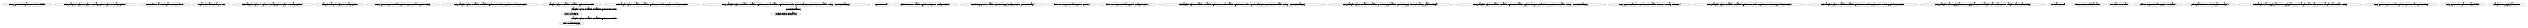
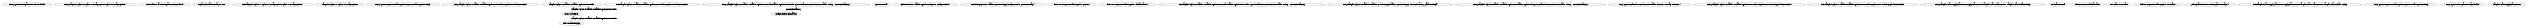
(340, 5) -> (340, 5)
(1128, 5) -> (1128, 5)
(2507, 5) -> (2507, 5)
